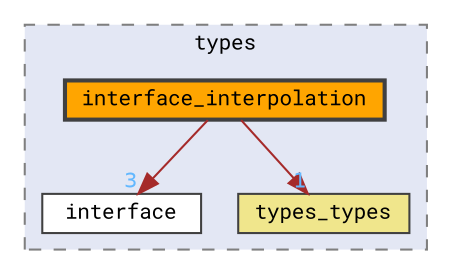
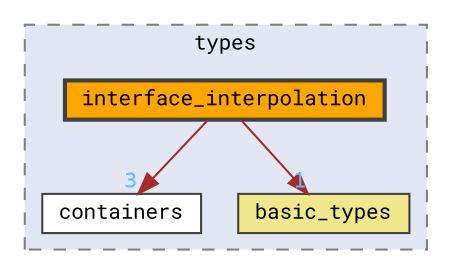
(122, 213) -> (122, 213)
(324, 213) -> (324, 213)
